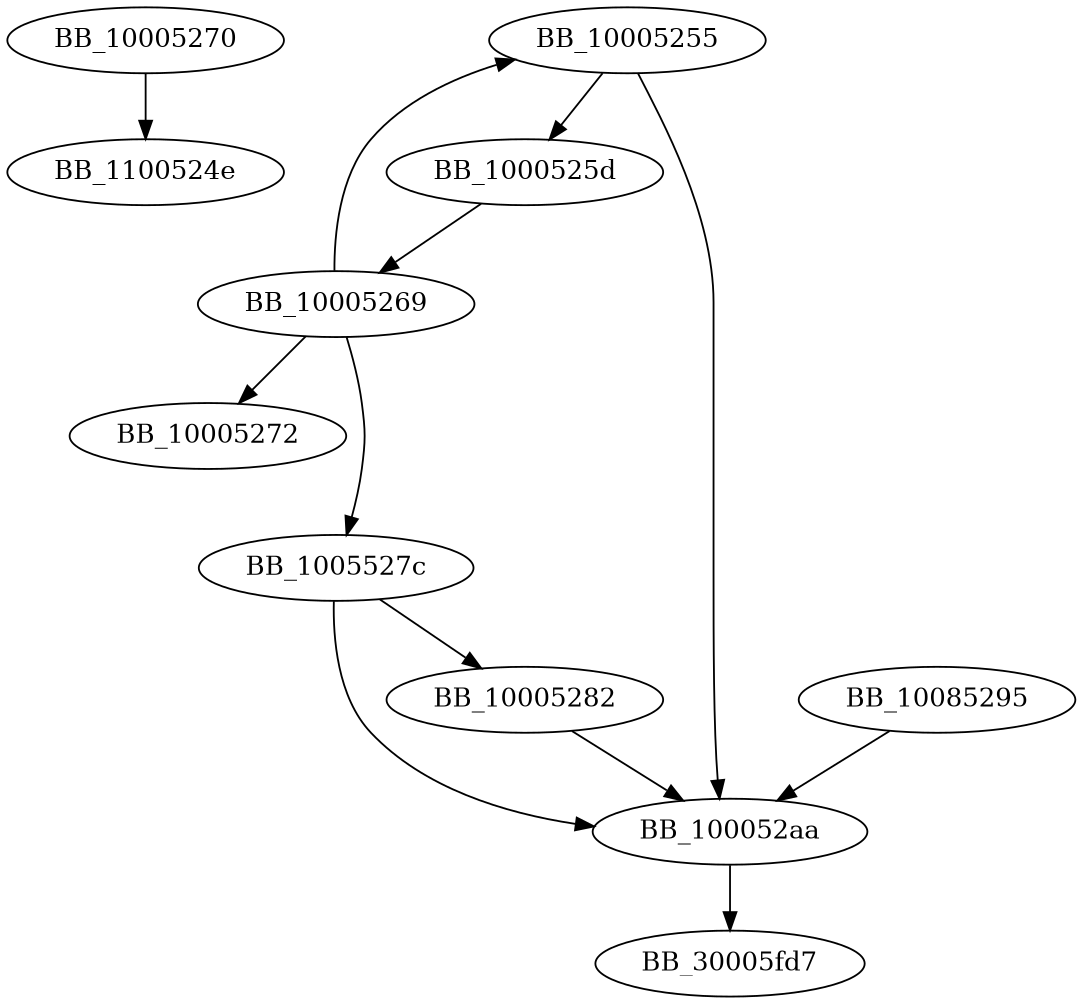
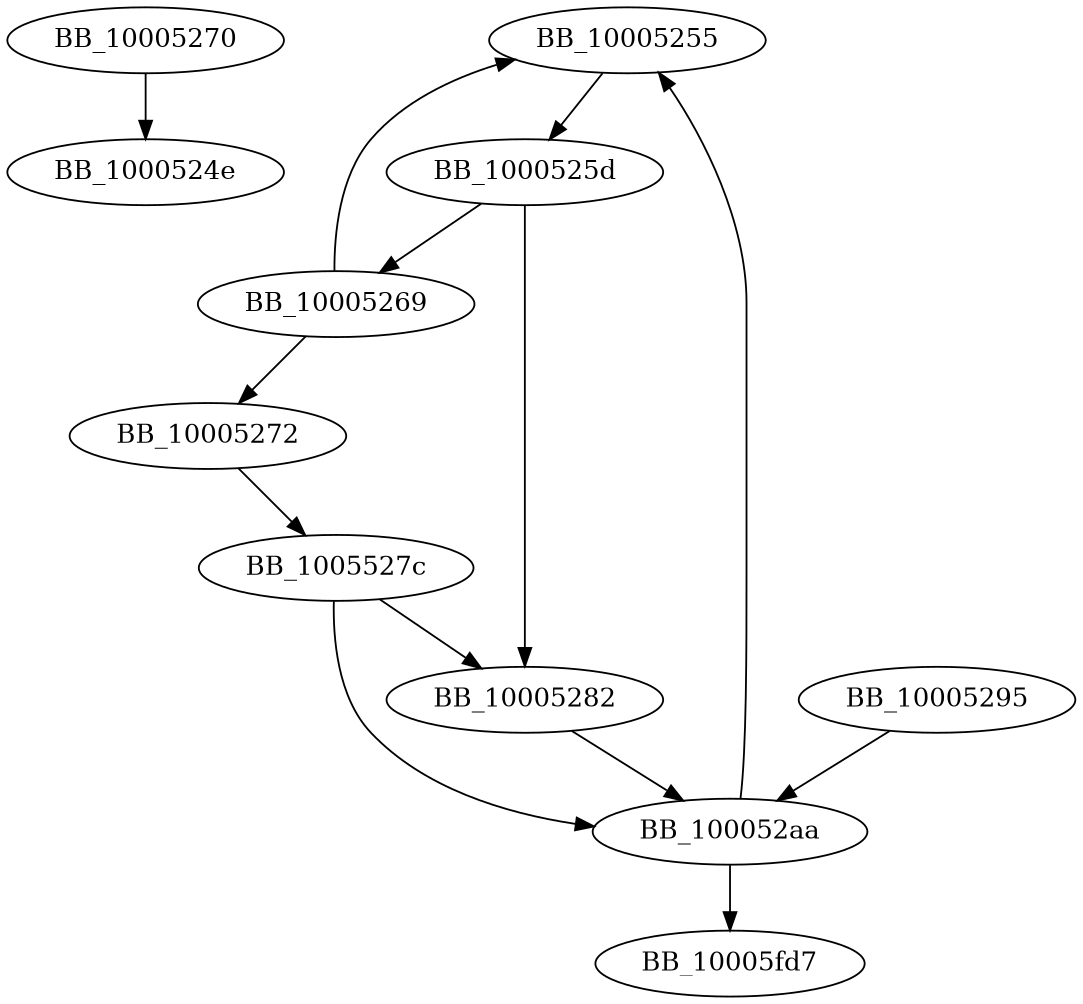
(146, 172) -> (146, 172)
(714, 420) -> (747, 435)
none -> (525, 426)
(364, 427) -> (265, 495)
(937, 700) -> (937, 700)
(730, 964) -> (730, 964)
